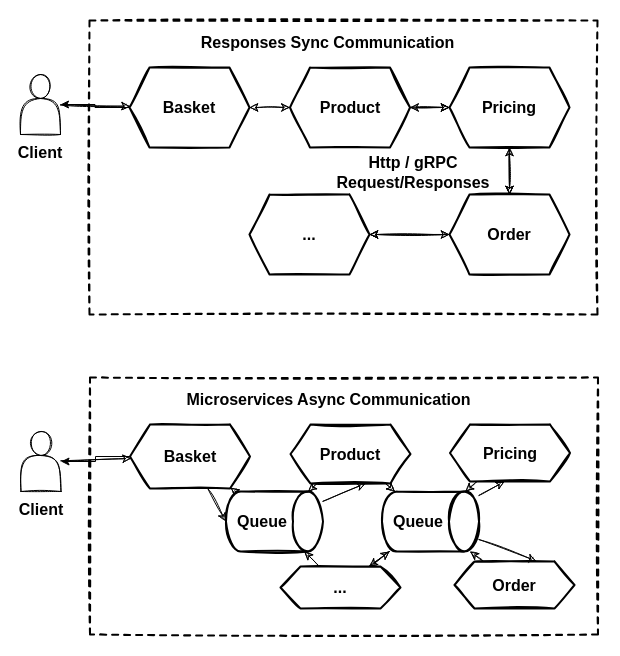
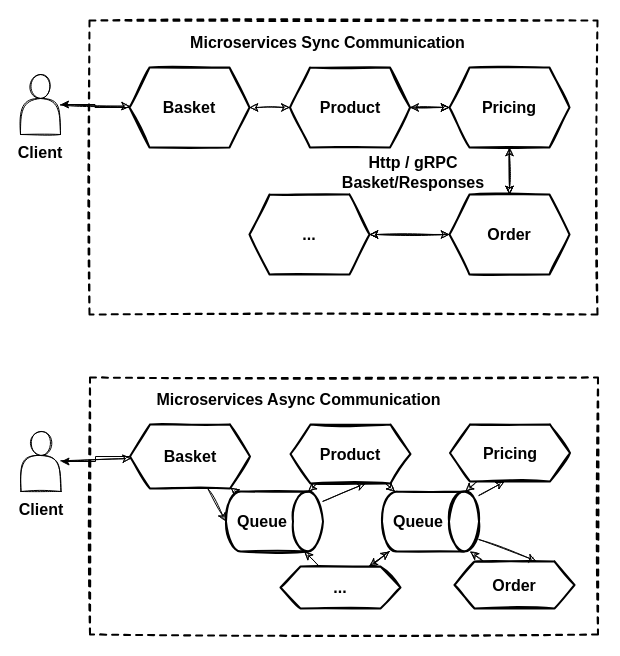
(328, 43) -> (328, 43)
(414, 173) -> (414, 173)
(329, 400) -> (299, 400)
